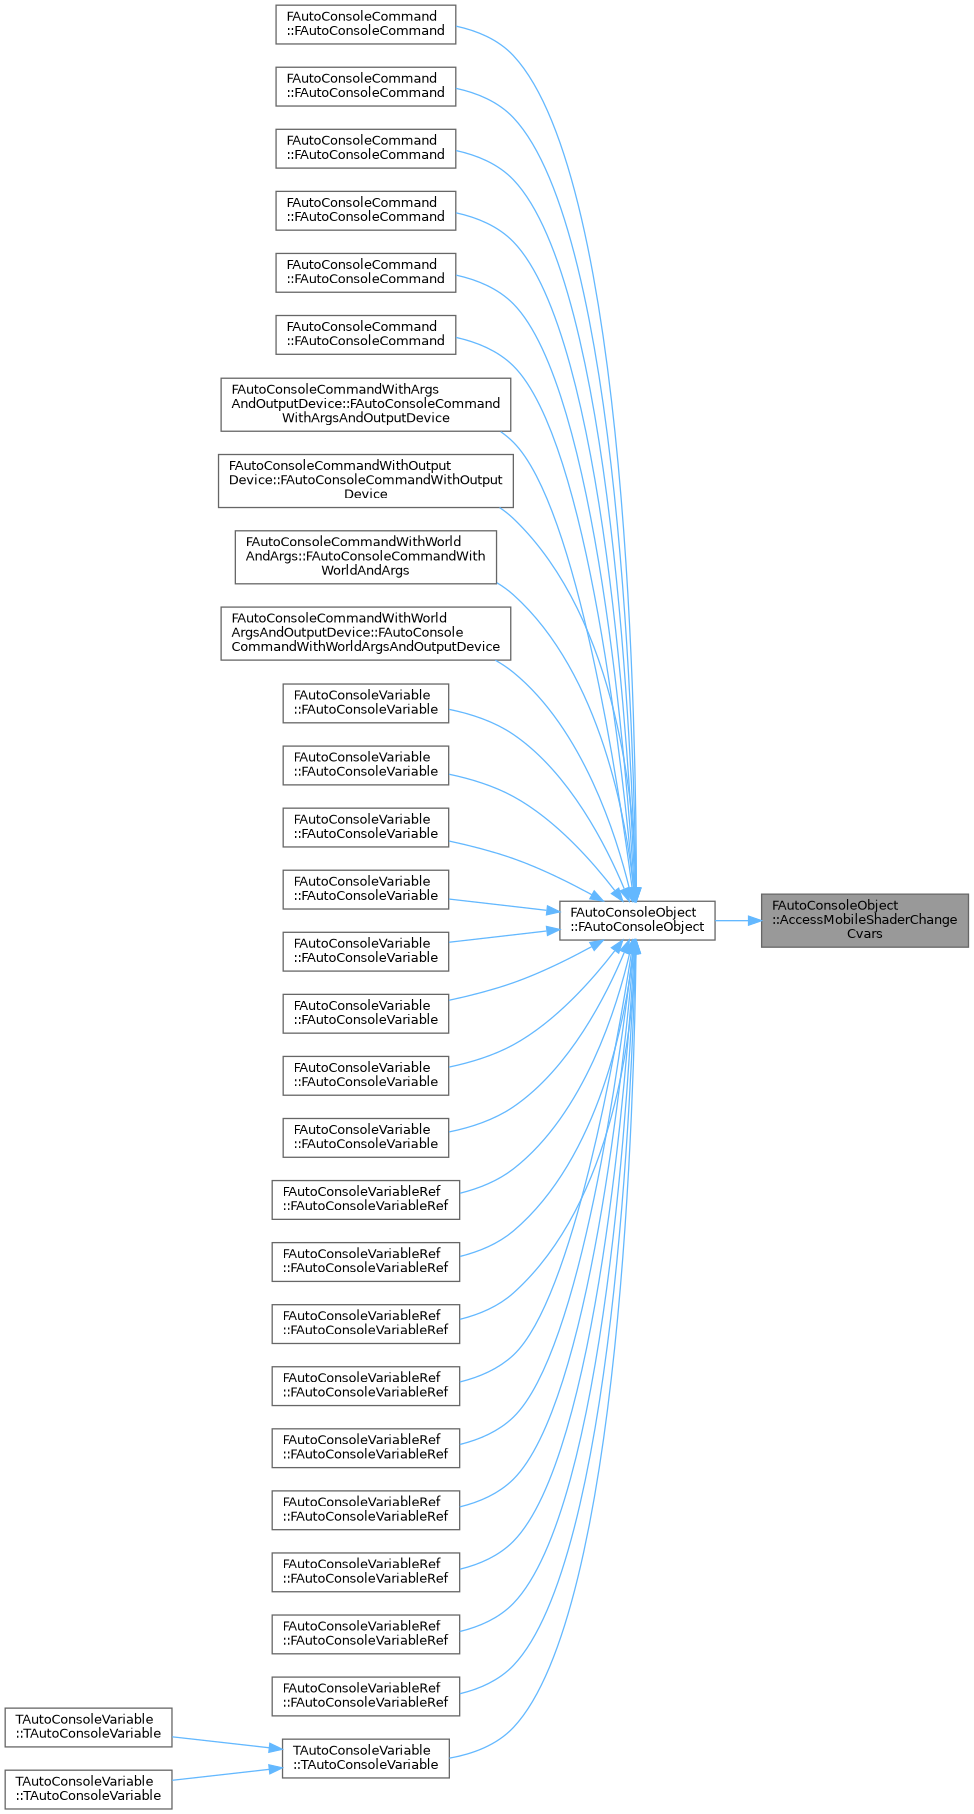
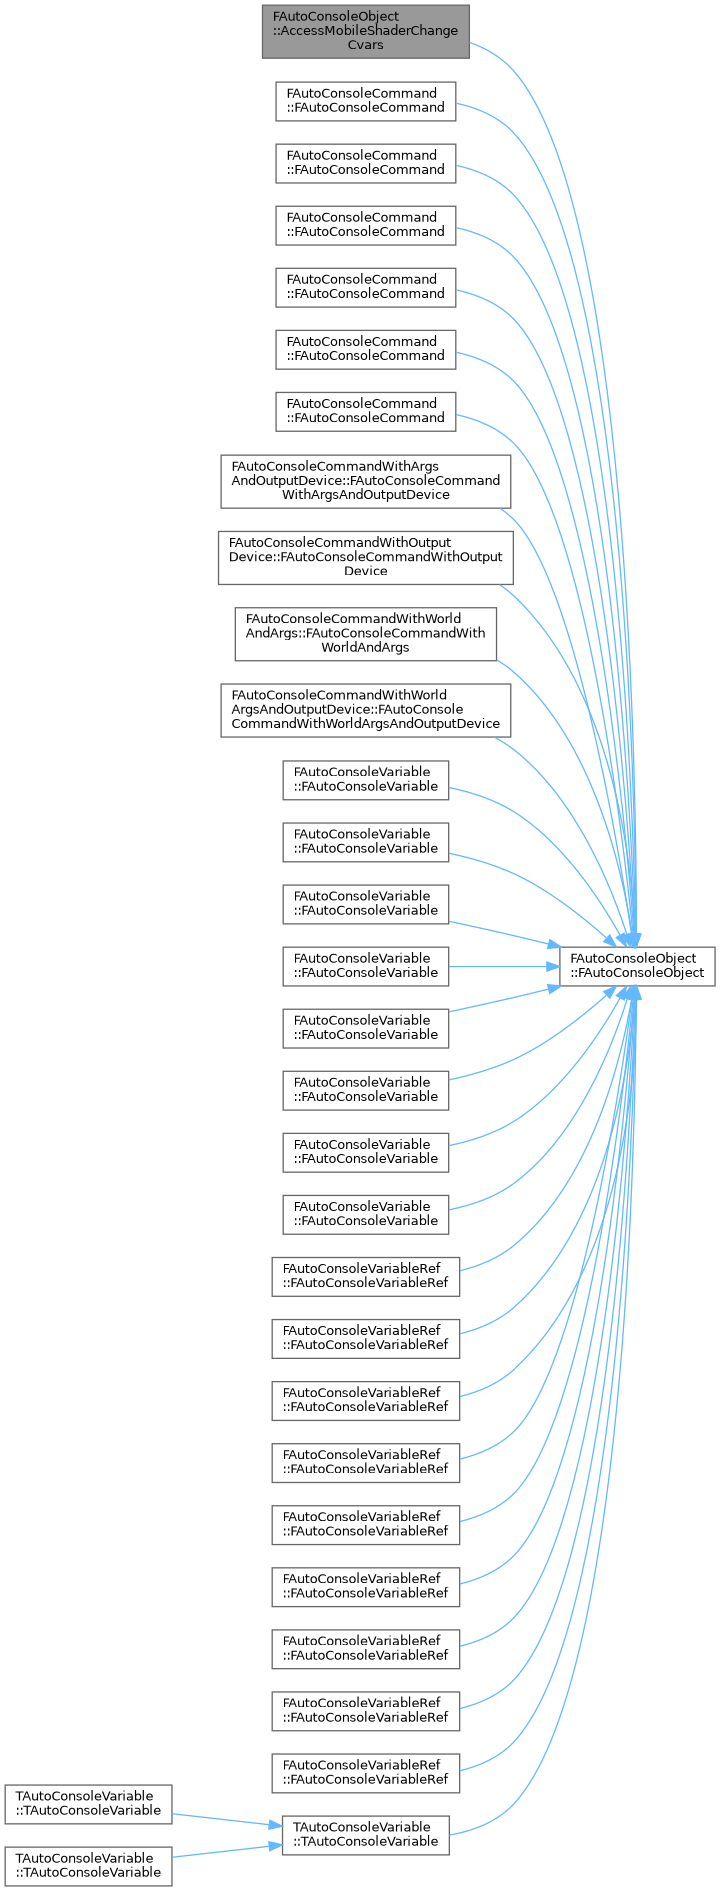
(732, 921) -> (605, 375)
